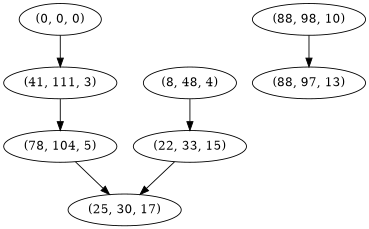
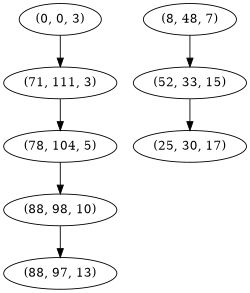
(60, 19) -> (60, 19)
(60, 83) -> (60, 83)
(190, 83) -> (190, 19)
(190, 146) -> (190, 83)
(89, 175) -> (60, 174)
